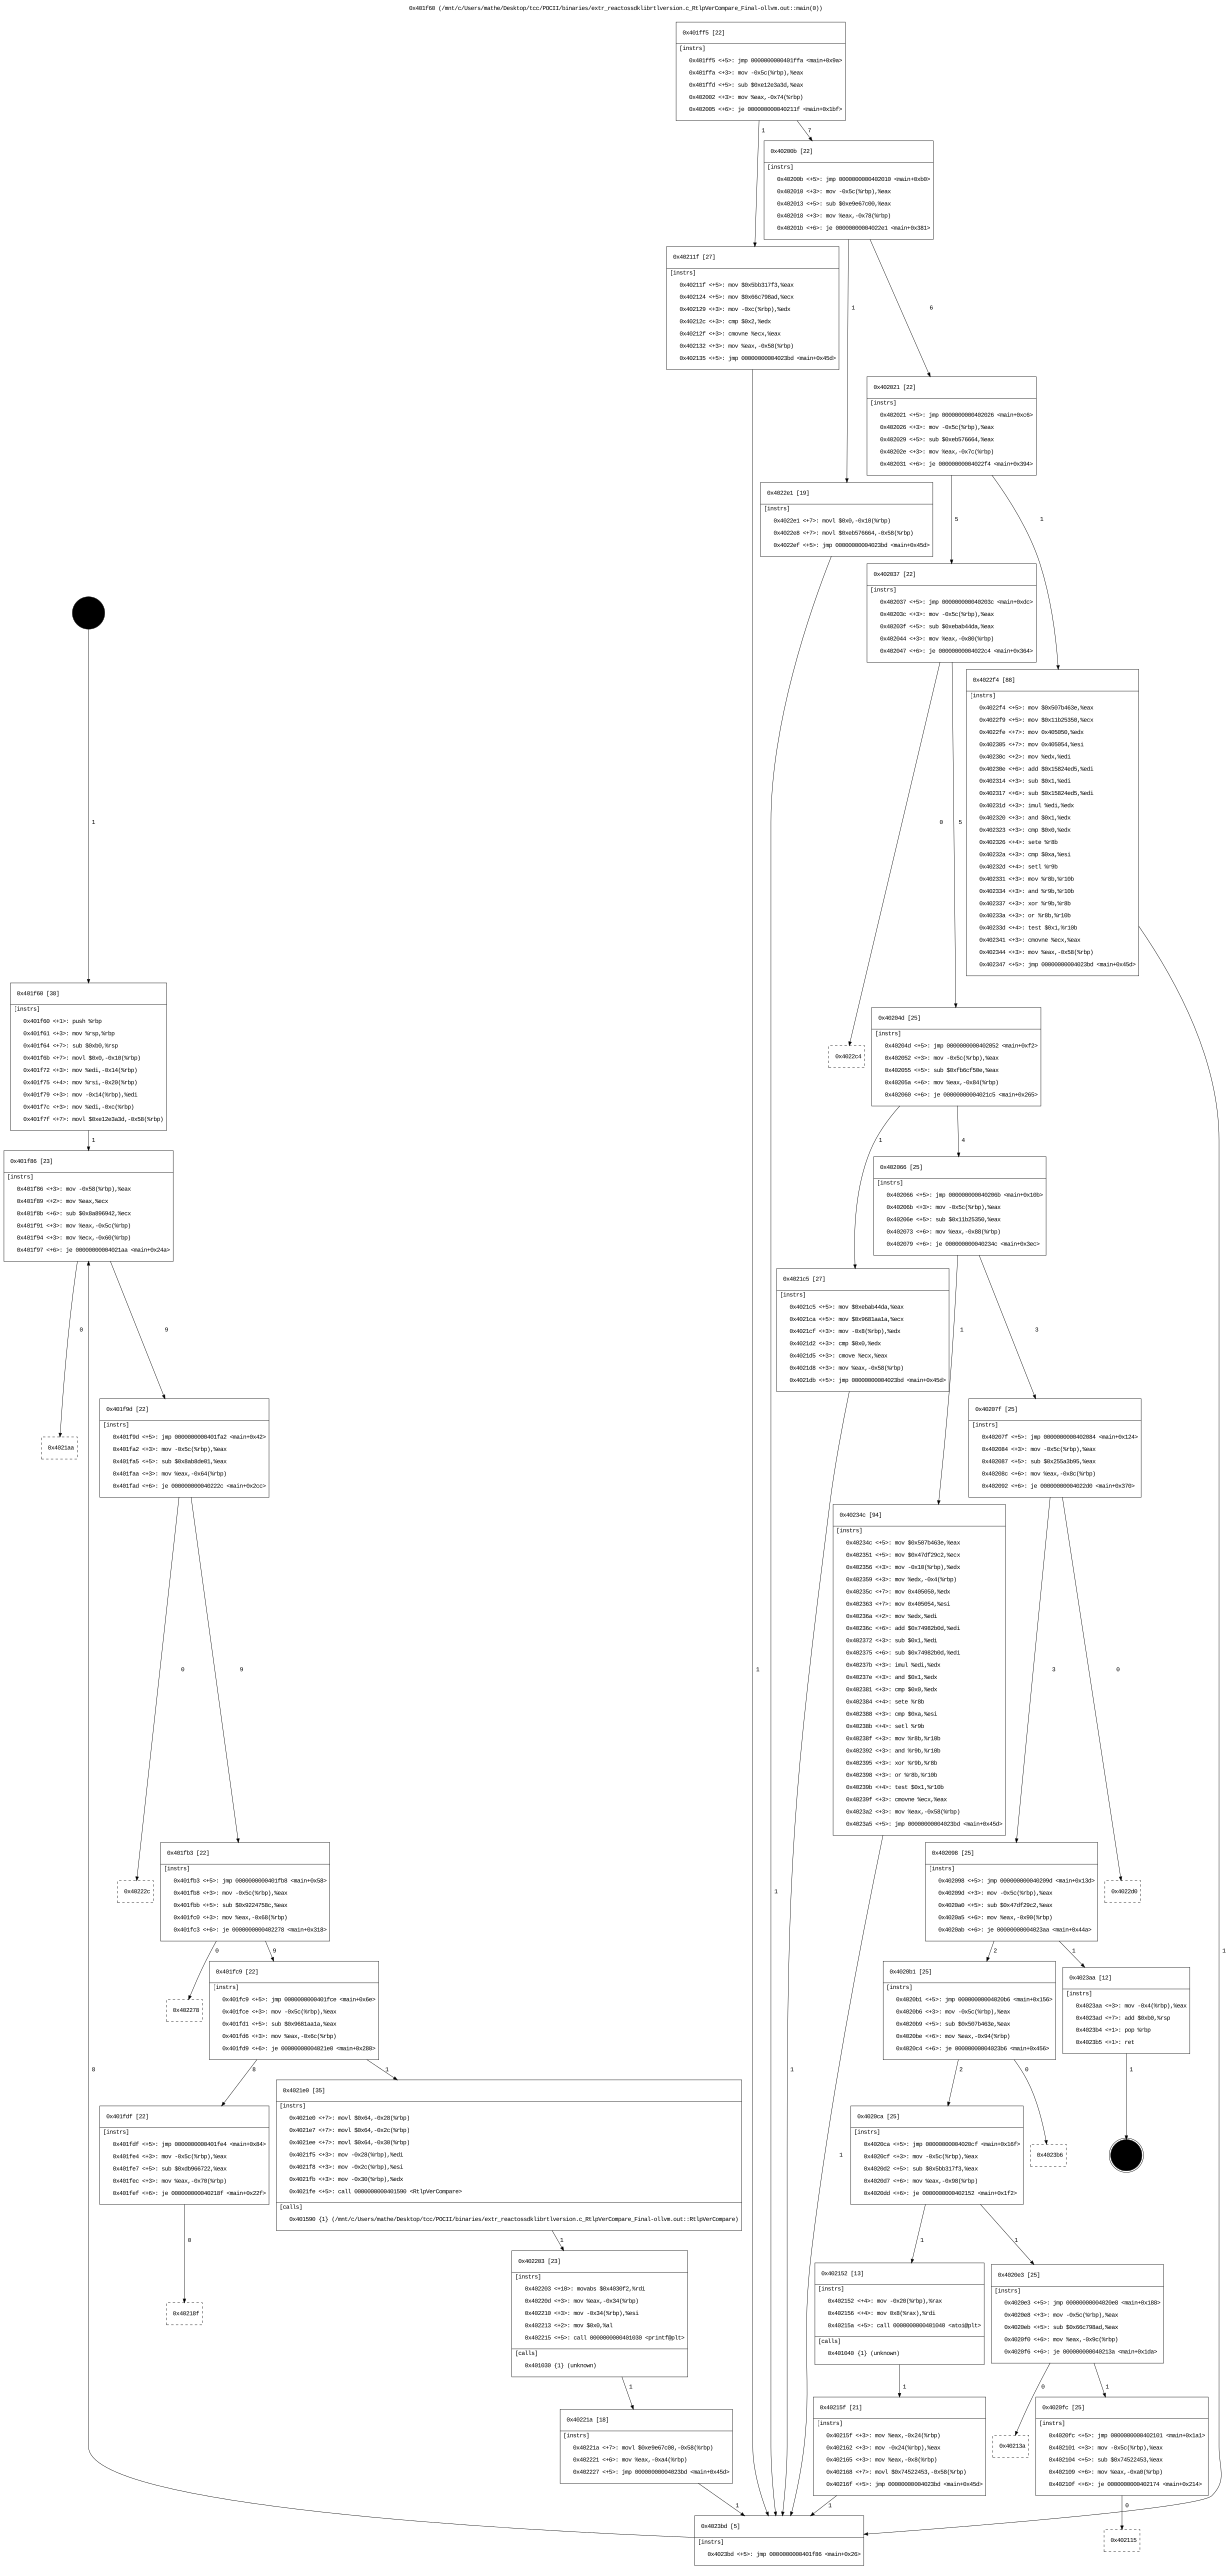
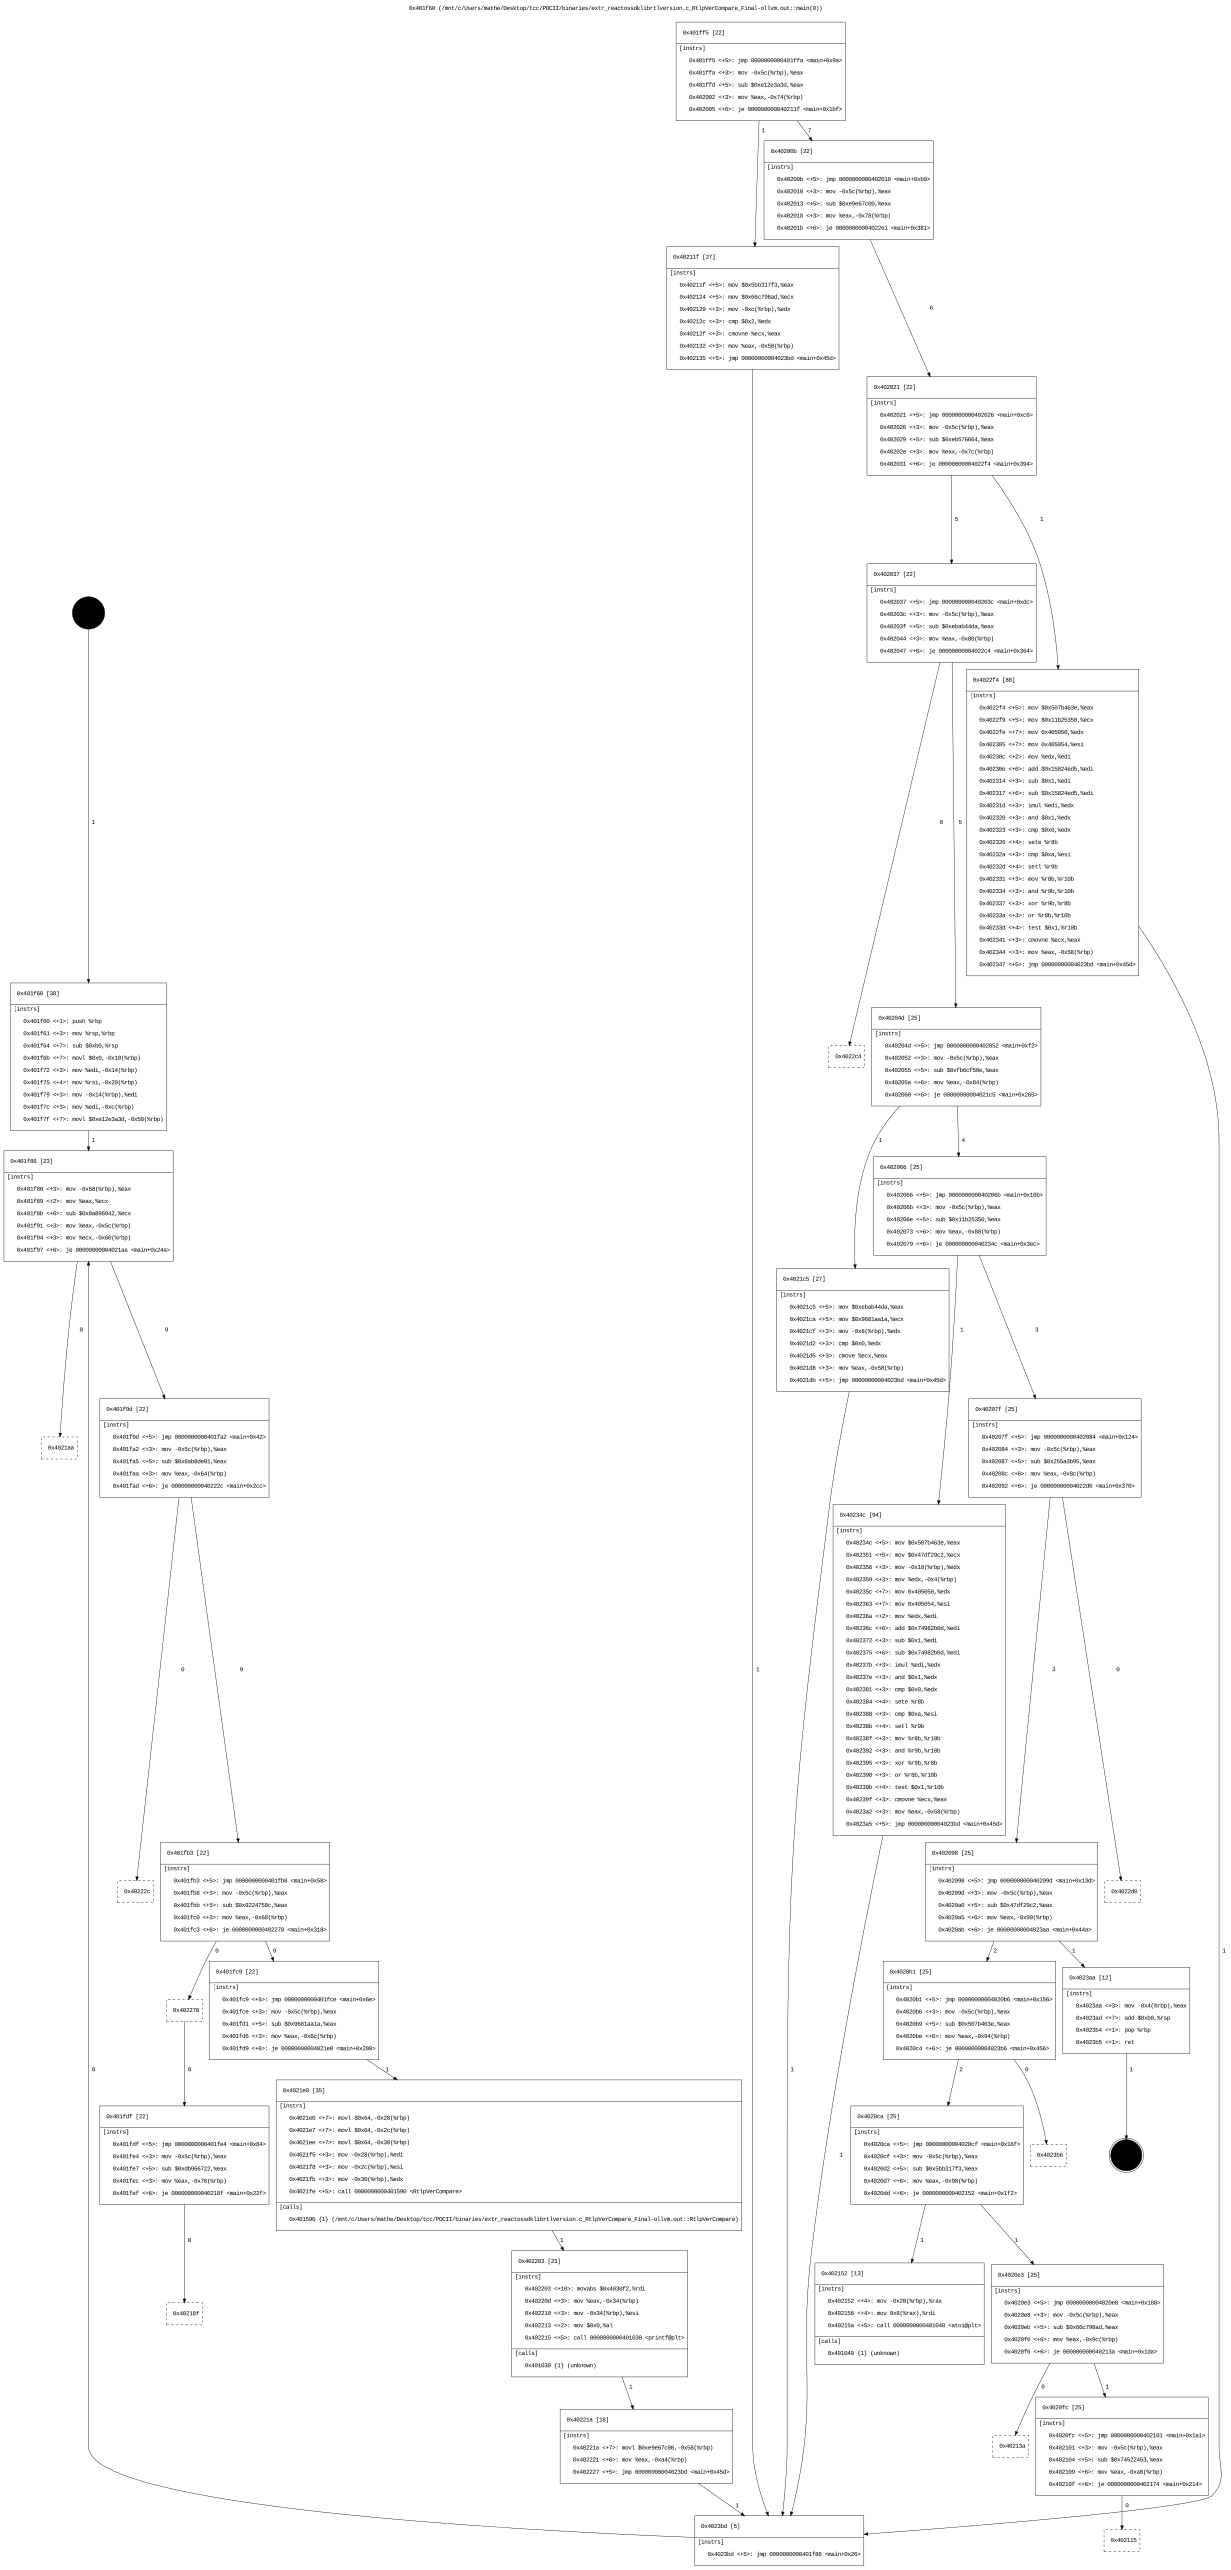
(847, 519) -> none
(240, 2081) -> (184, 2062)
(900, 2446) -> none
